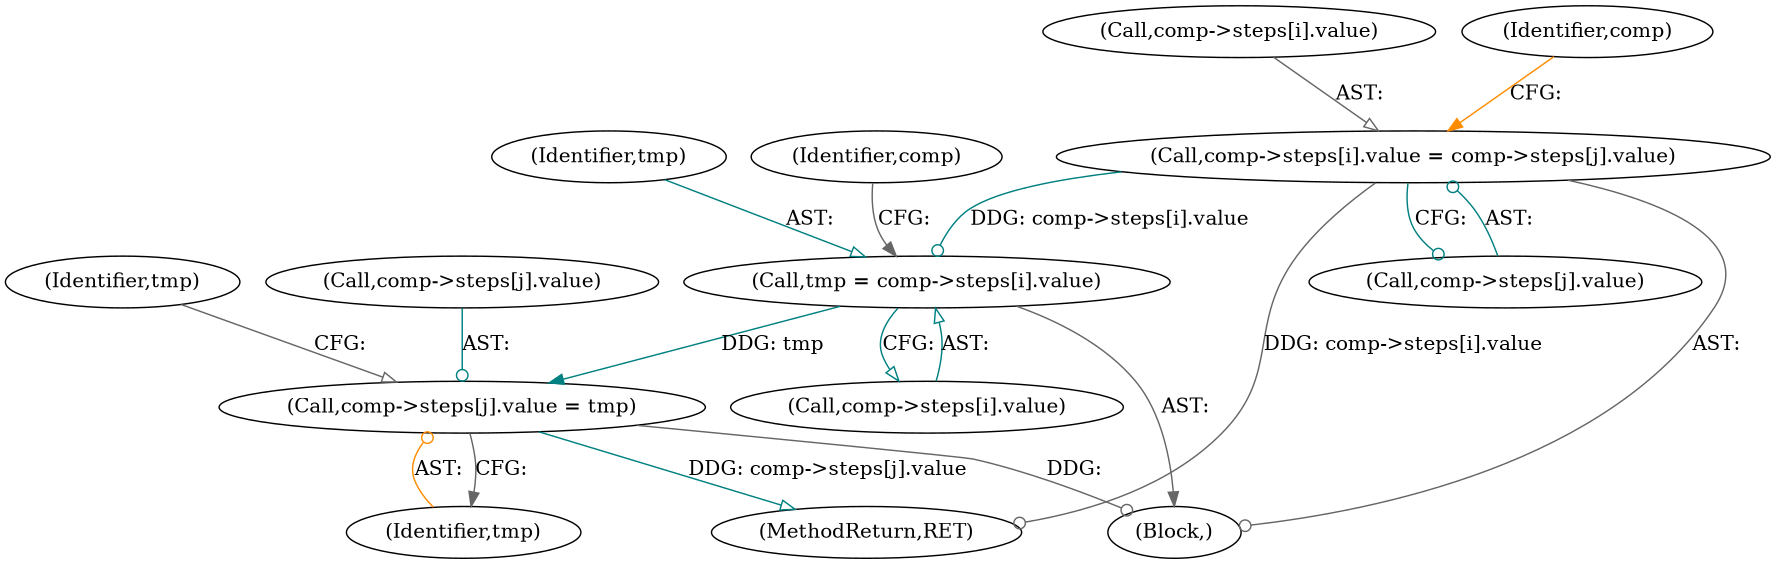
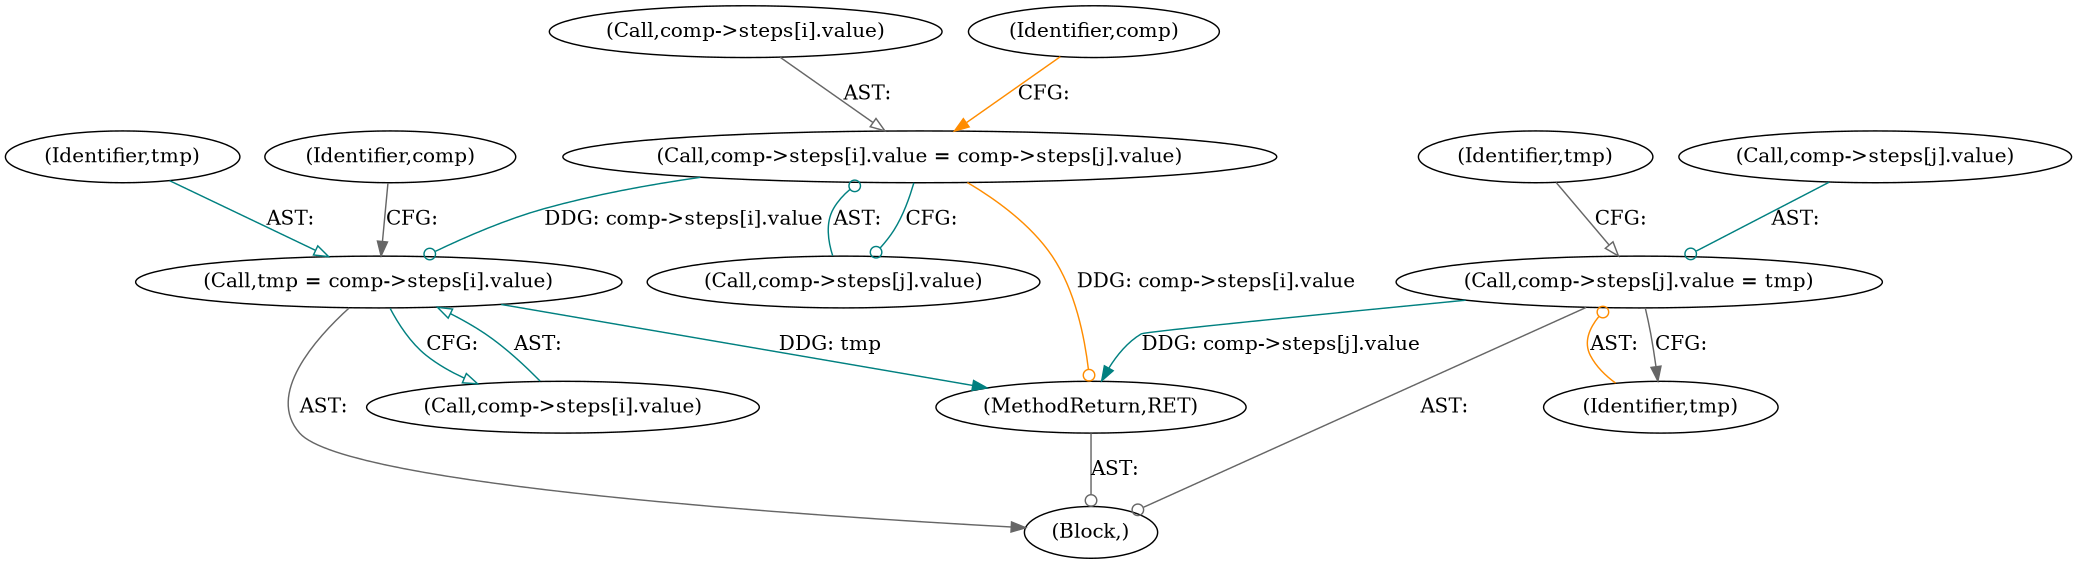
(702, 343) -> (737, 345)
(1247, 399) -> (1054, 259)
(1608, 410) -> (1091, 464)
(660, 468) -> (1280, 319)
(1077, 470) -> (1448, 407)
